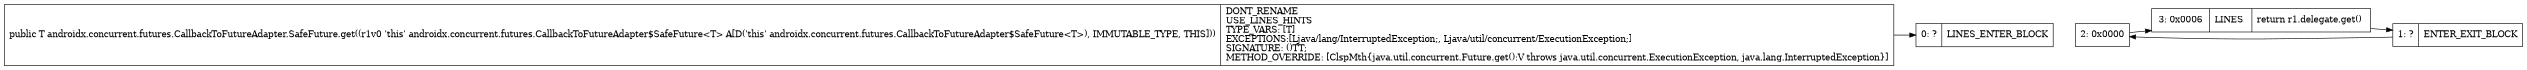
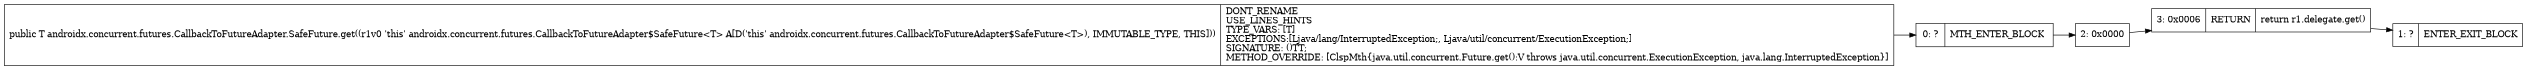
(2229, 20) -> (2231, 20)
(1997, 35) -> (1997, 35)
(2264, 39) -> (2061, 35)
